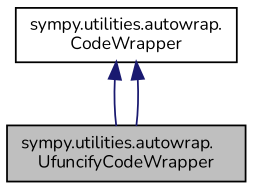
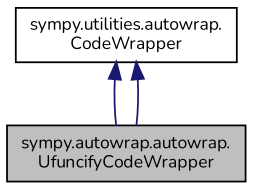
(126, 153) -> (126, 153)
